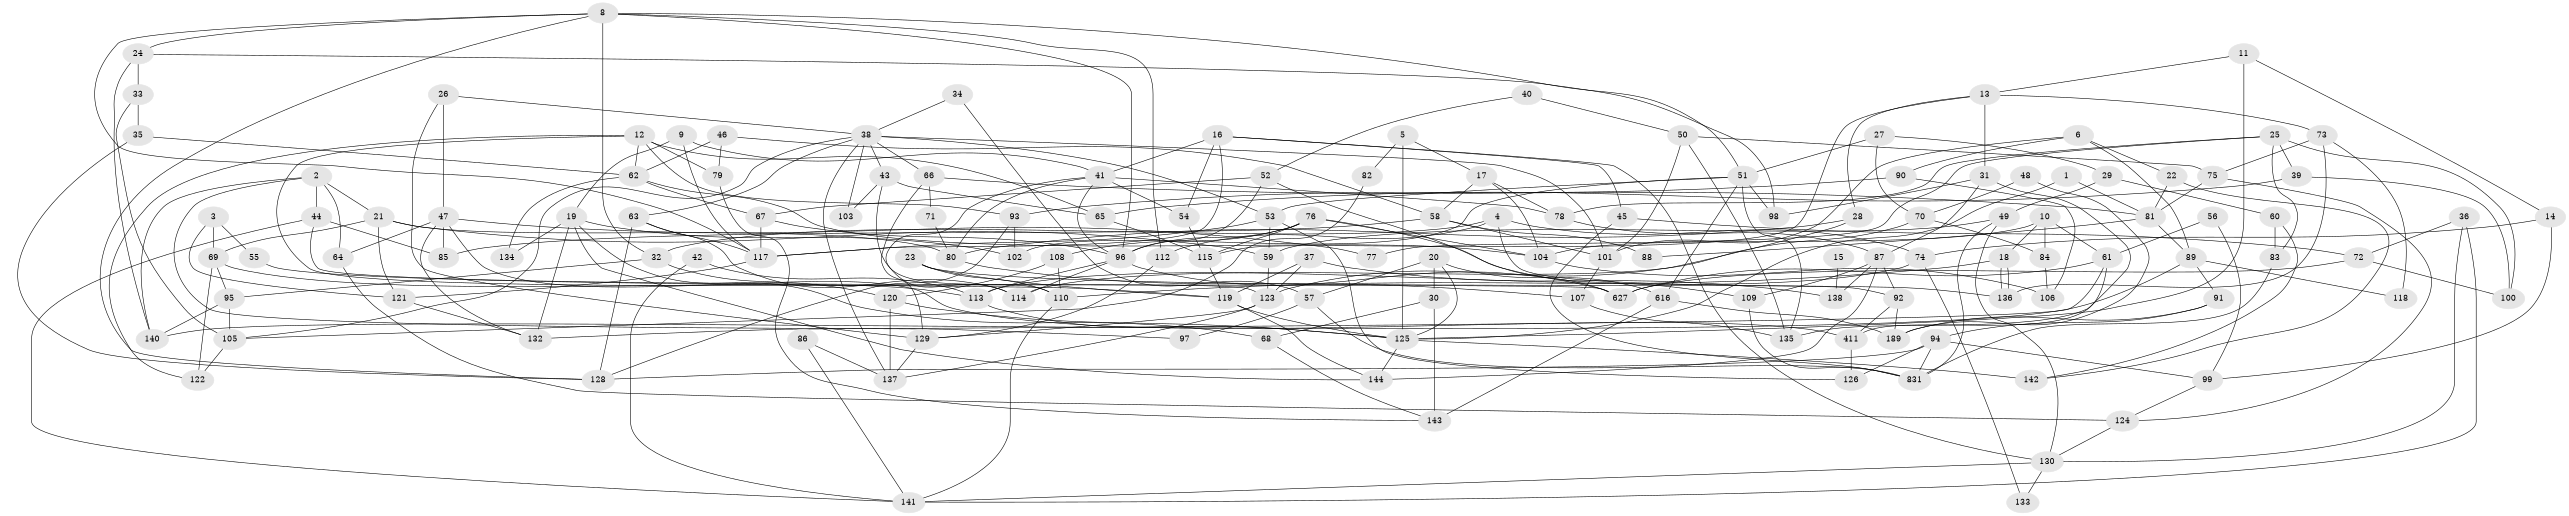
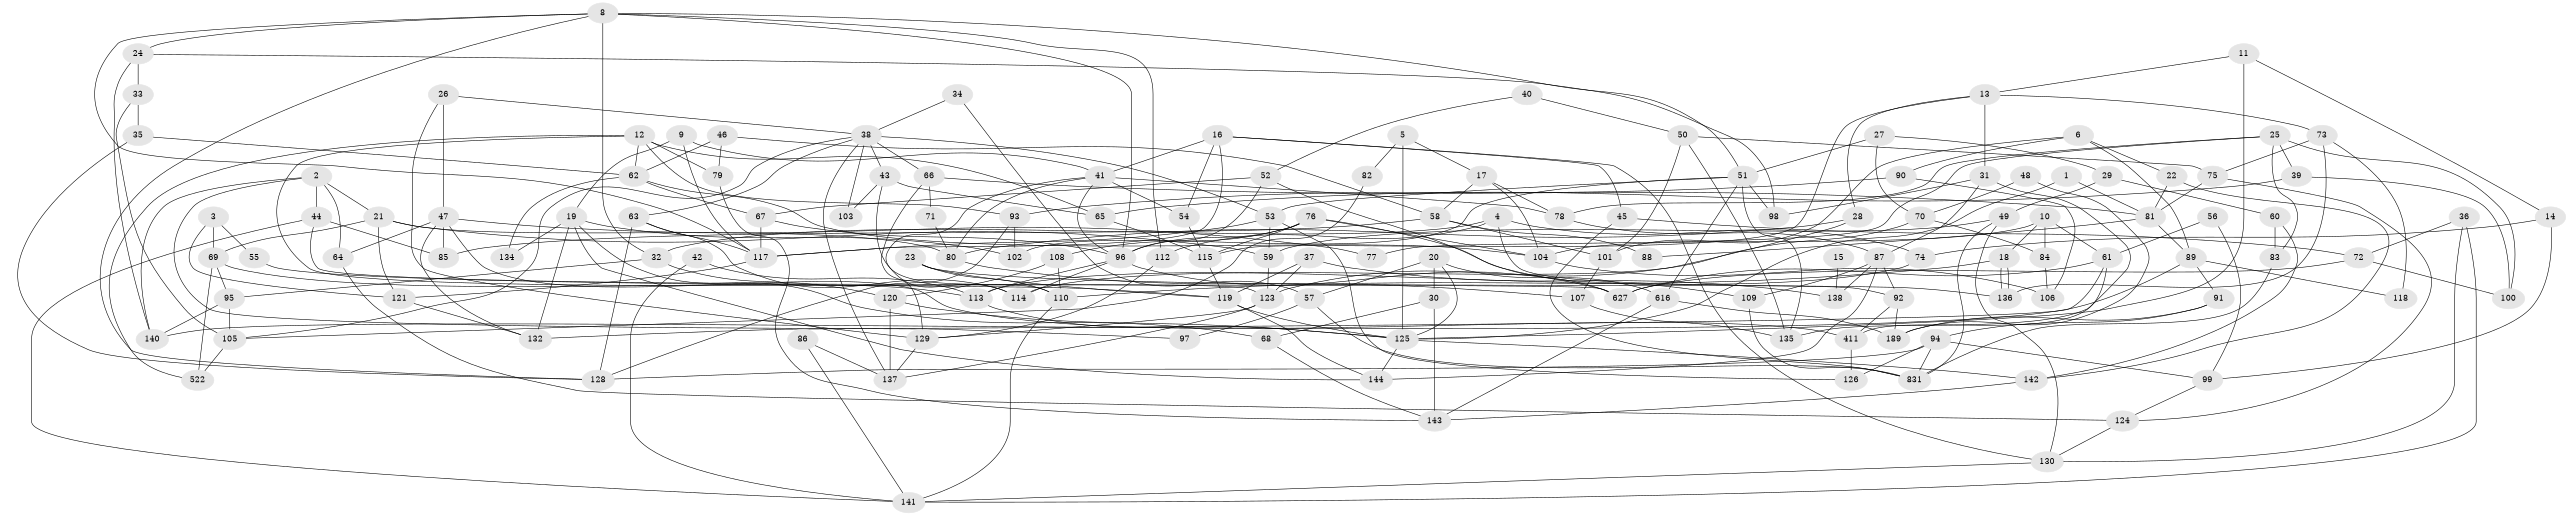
(1260, 151) -> none
(198, 380) -> (198, 380)
none -> (1733, 405)
(2023, 503) -> none
